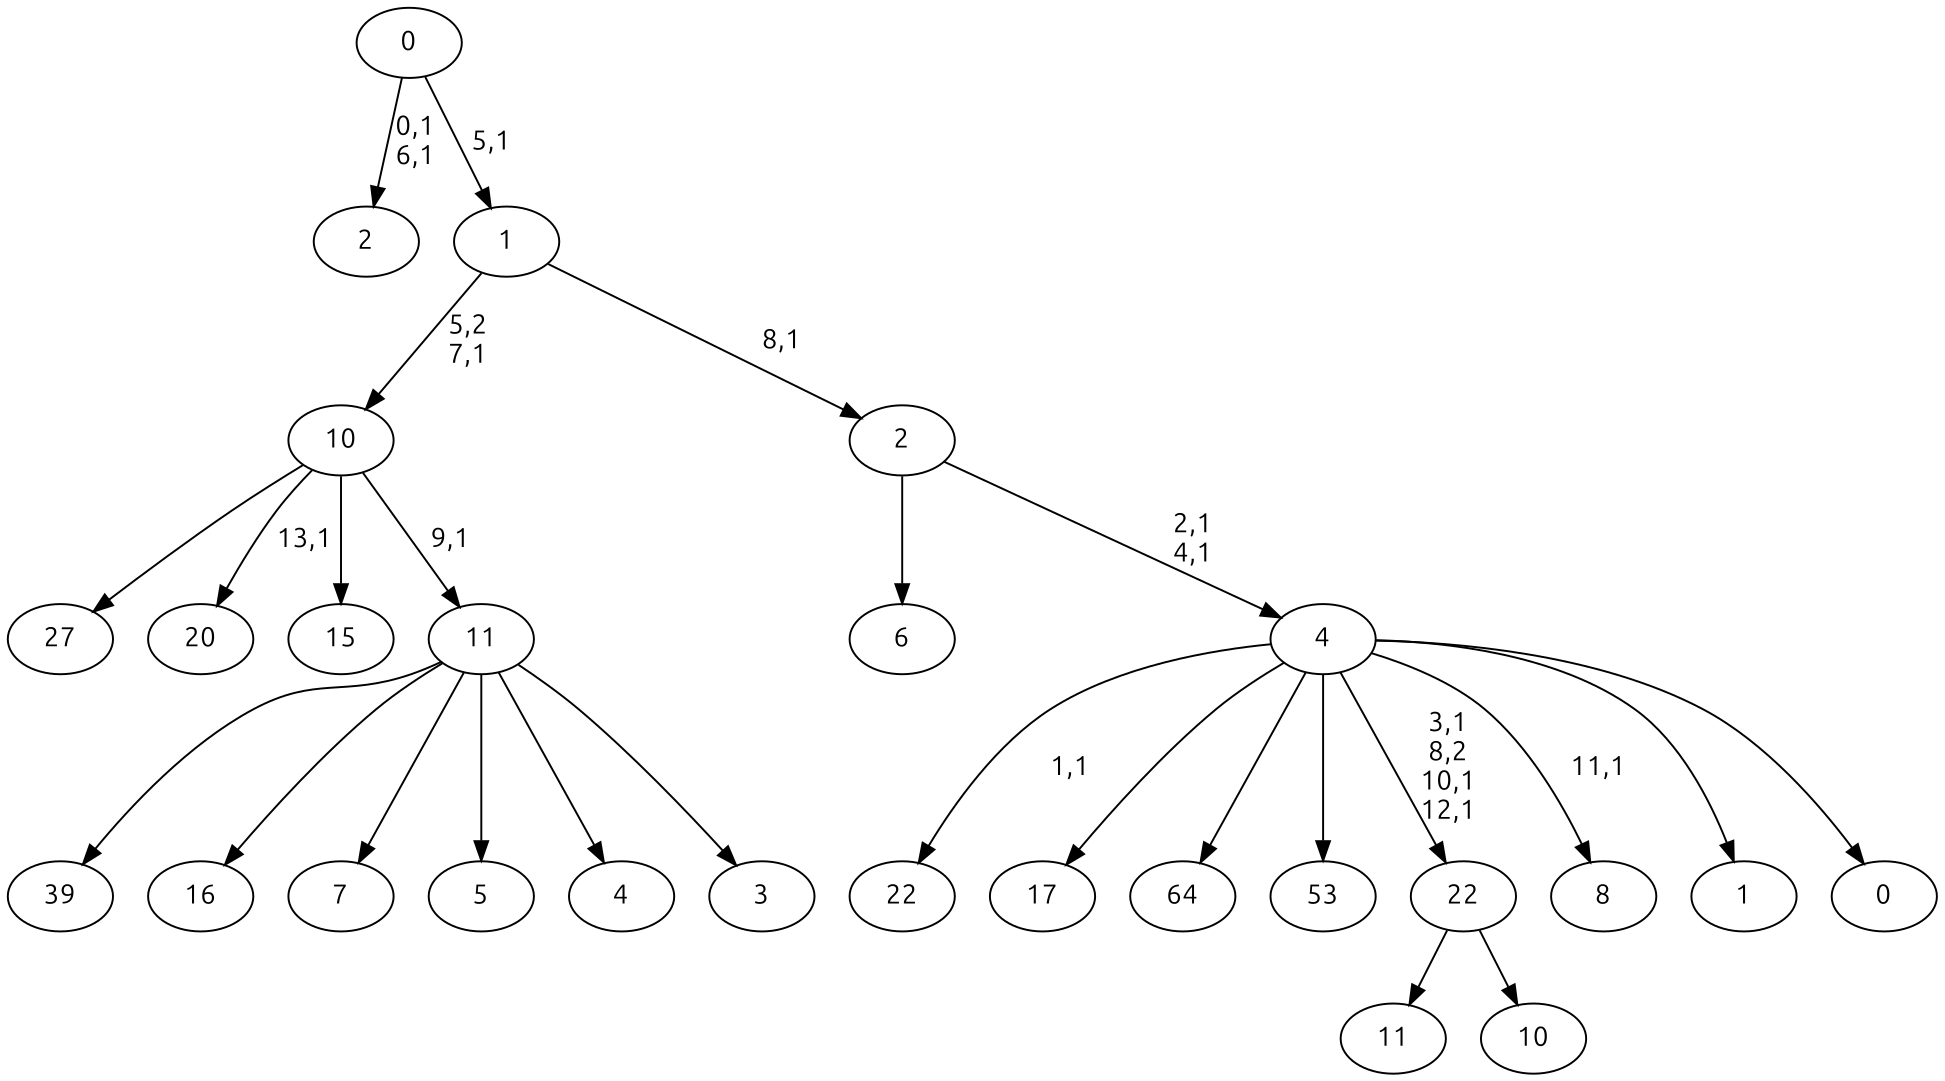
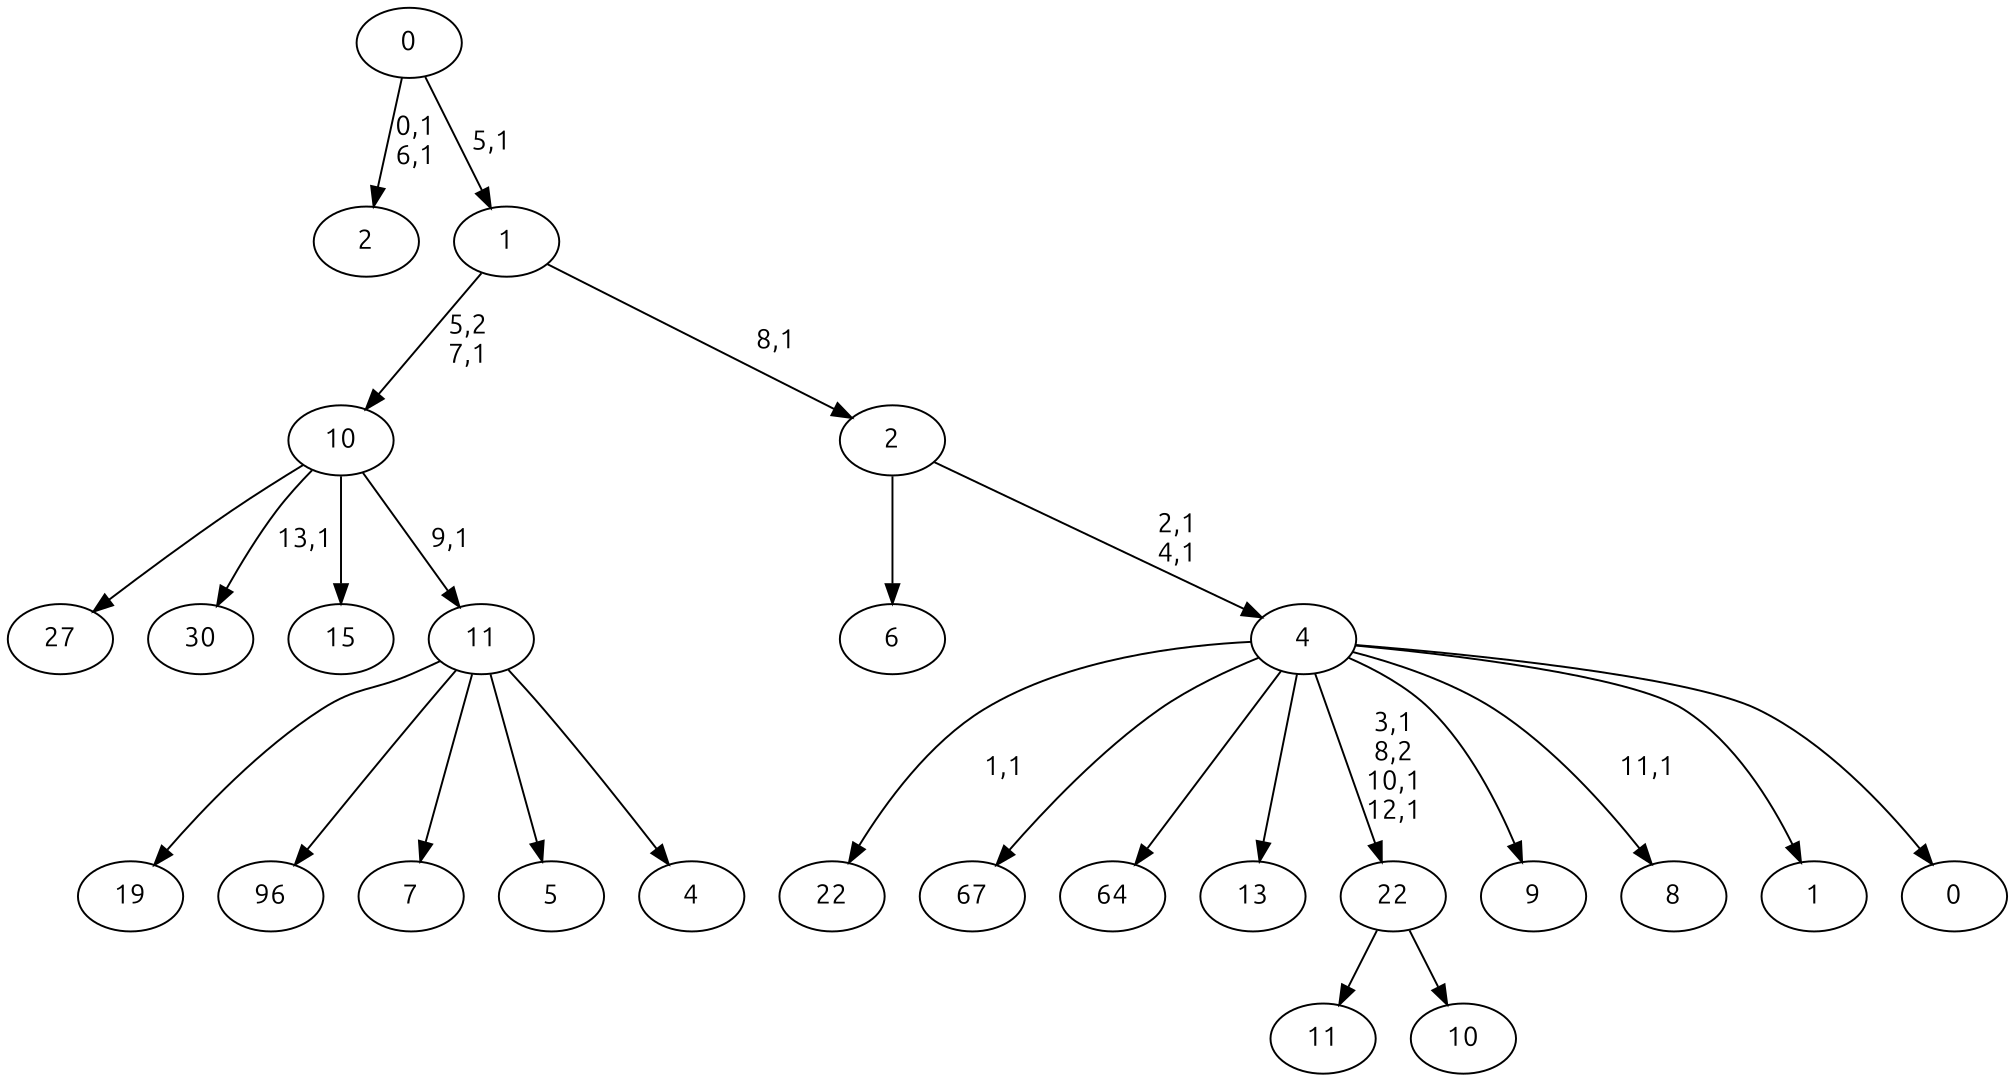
(201, 639) -> (201, 639)
(60, 896) -> (131, 896)
(201, 896) -> (271, 896)
(762, 896) -> none
(1043, 896) -> (972, 896)
(1323, 896) -> (1253, 896)
none -> (1534, 896)
